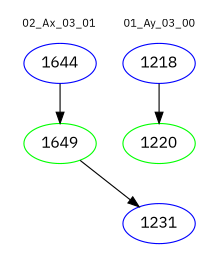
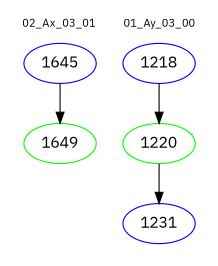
(60, 63) -> (60, 63)
(105, 180) -> (159, 178)
